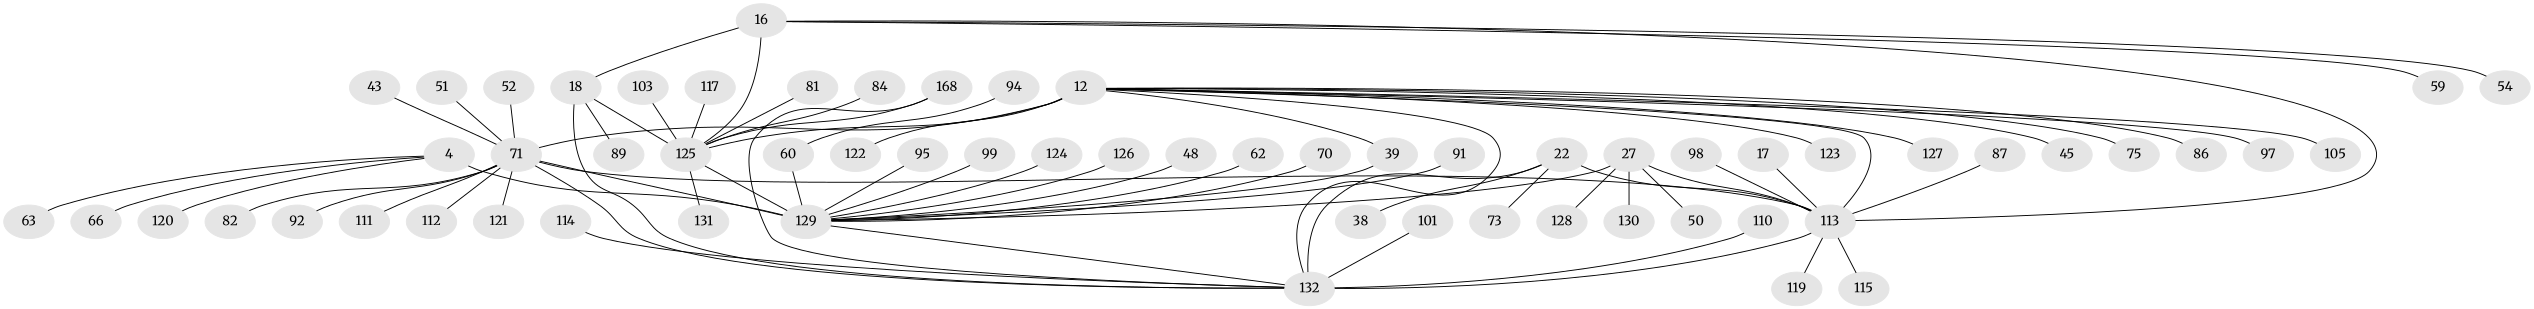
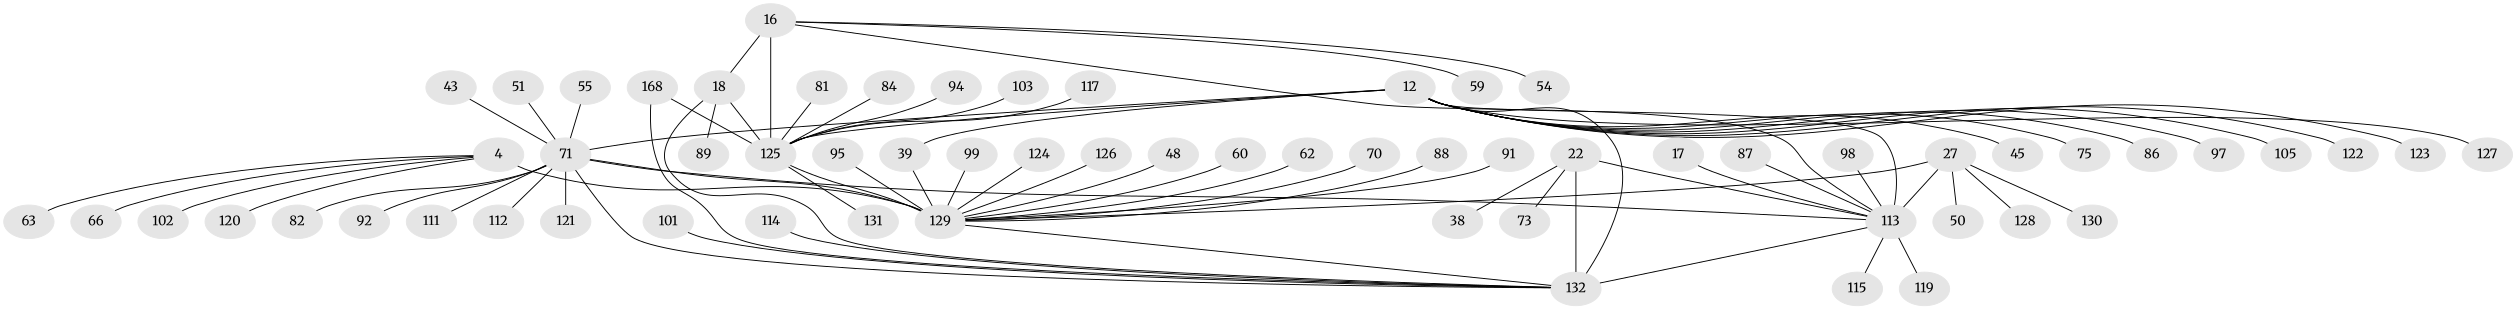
(509, 88) -> (585, 88)
(911, 120) -> (893, 114)
none -> (1442, 155)
none -> (163, 222)
(1763, 222) -> none
